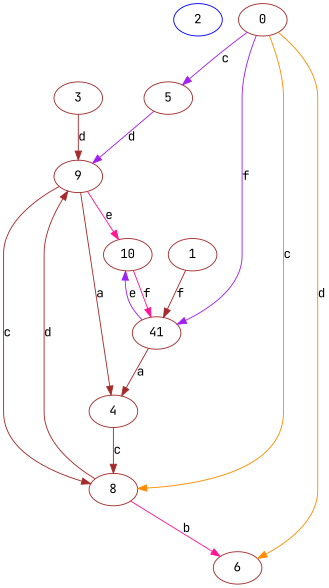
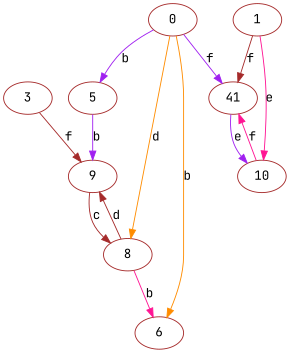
(198, 20) -> none
(225, 59) -> (126, 59)
(82, 137) -> (69, 137)
(132, 137) -> (97, 137)
(101, 212) -> (266, 93)
(288, 255) -> (156, 137)
(322, 294) -> (188, 176)
(113, 411) -> none
